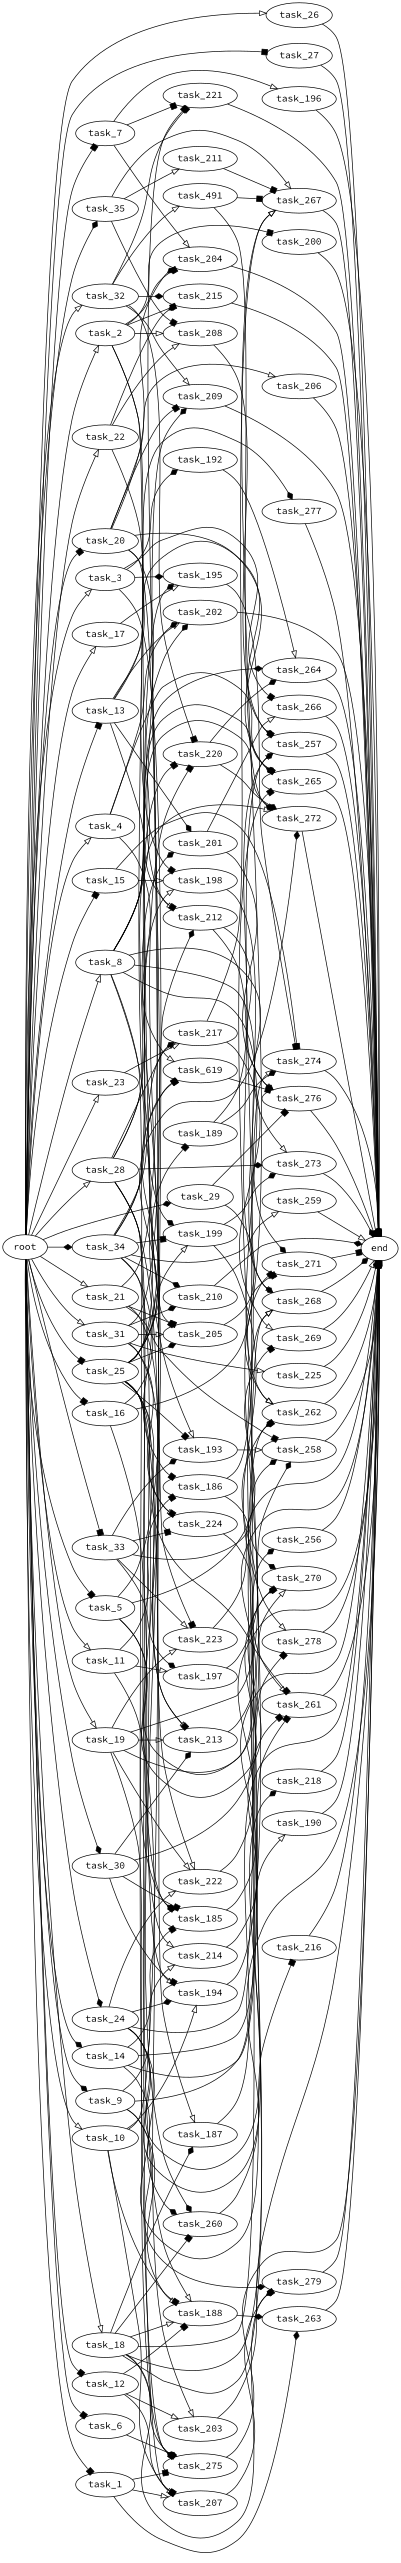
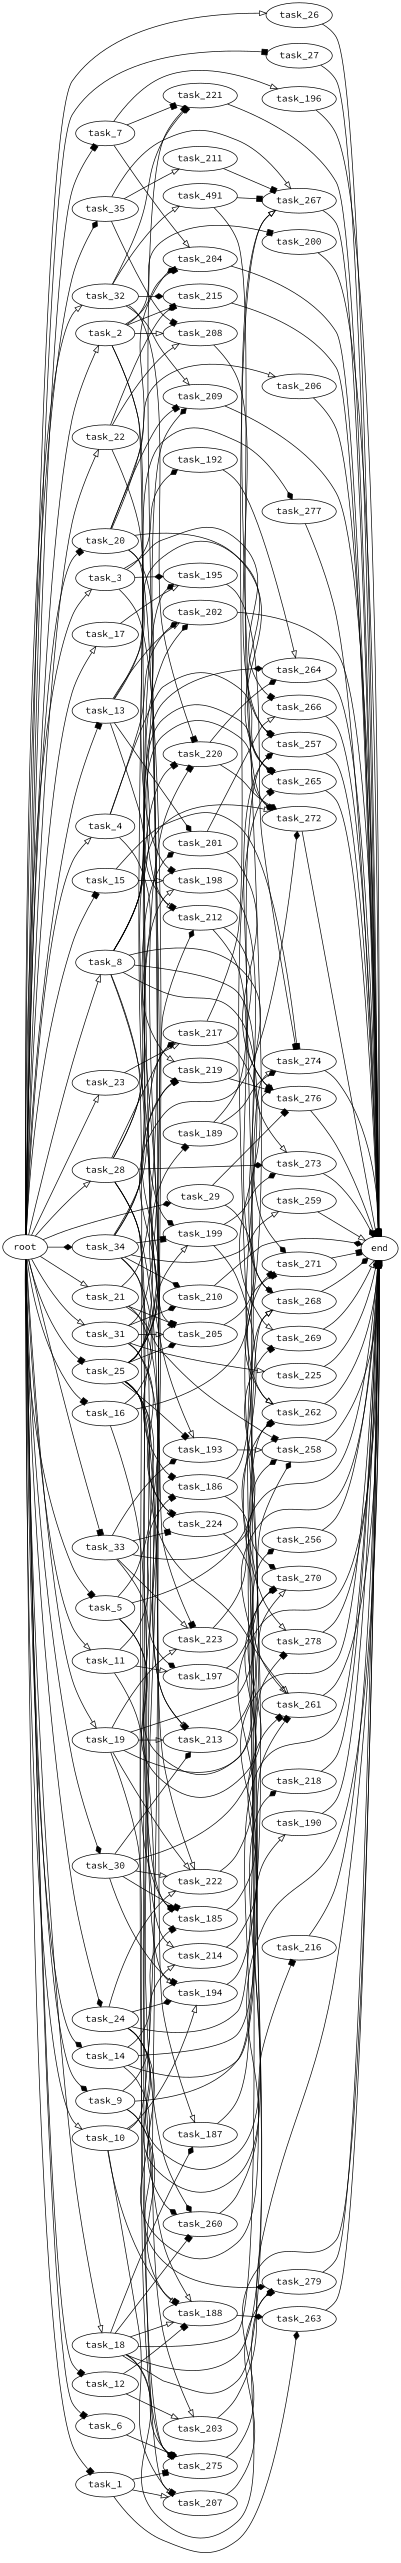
(200, 1070) -> (200, 1070)
(178, 1566) -> (178, 1566)
none -> (148, 1873)
(150, 2452) -> none
